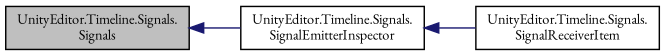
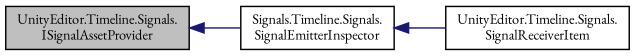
(97, 28) -> (97, 28)
(333, 28) -> (317, 28)
